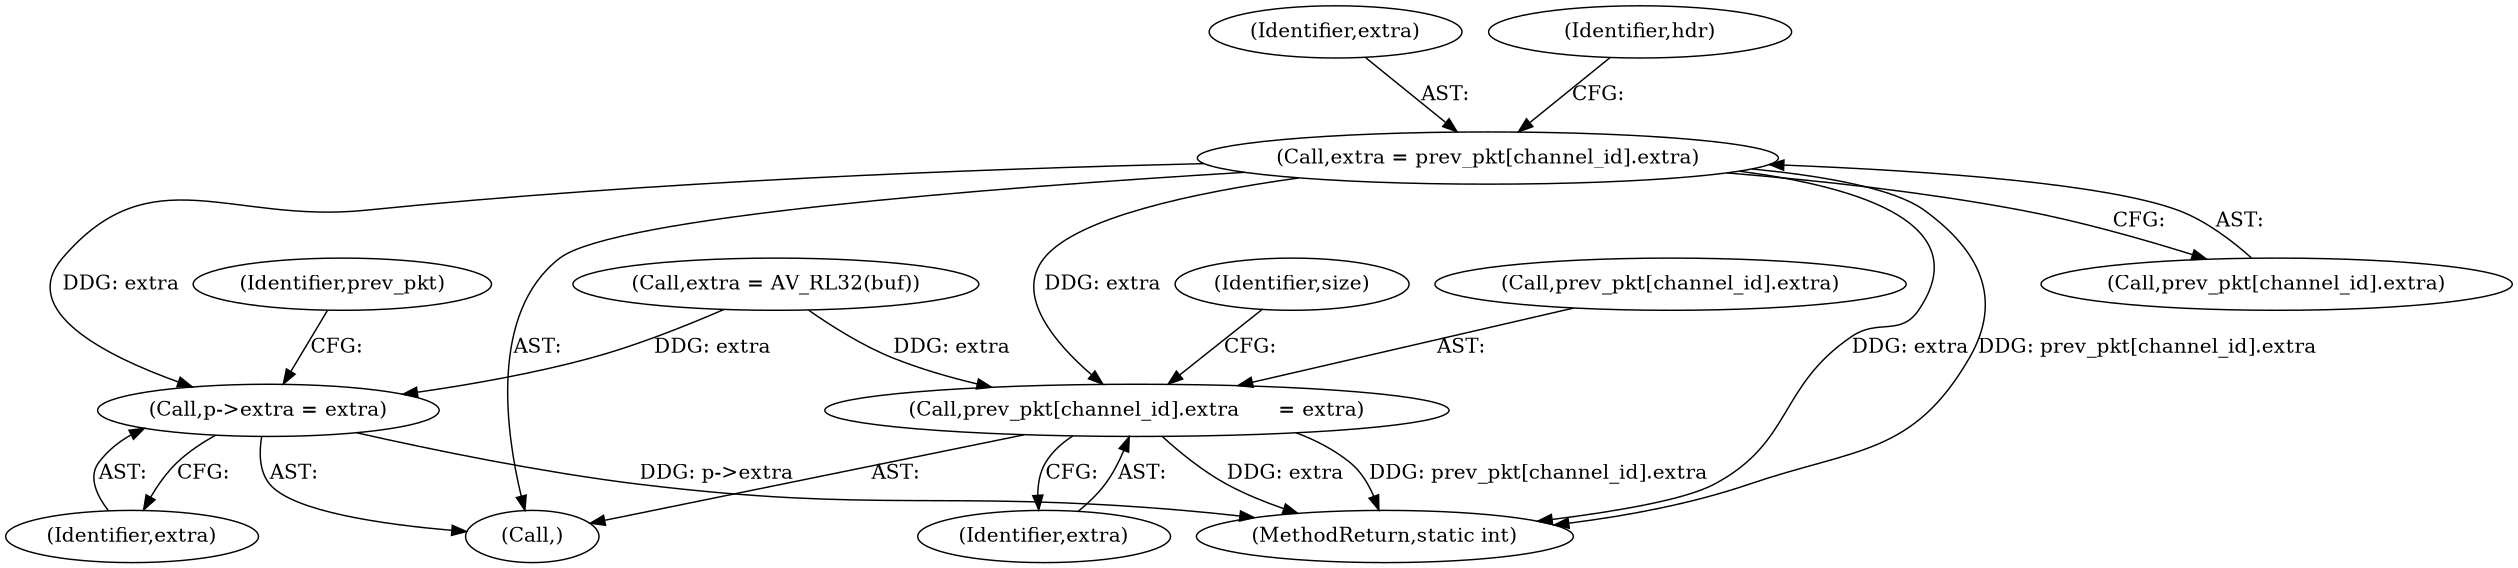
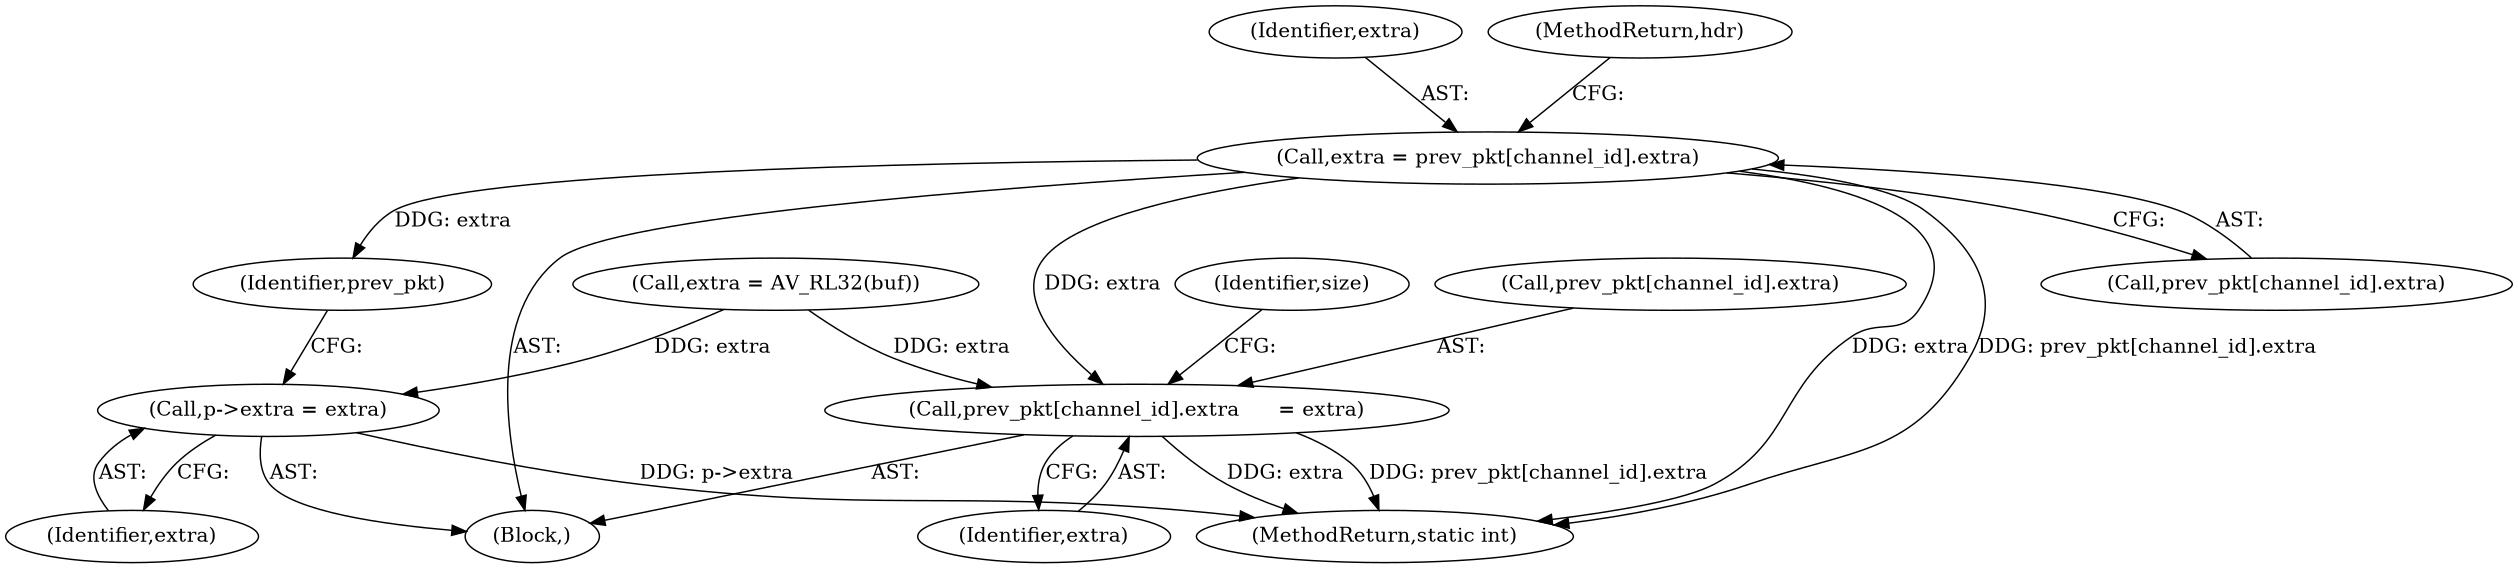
(1640, 32) -> (1640, 32)
(525, 196) -> (770, 170)
(532, 537) -> (532, 537)
